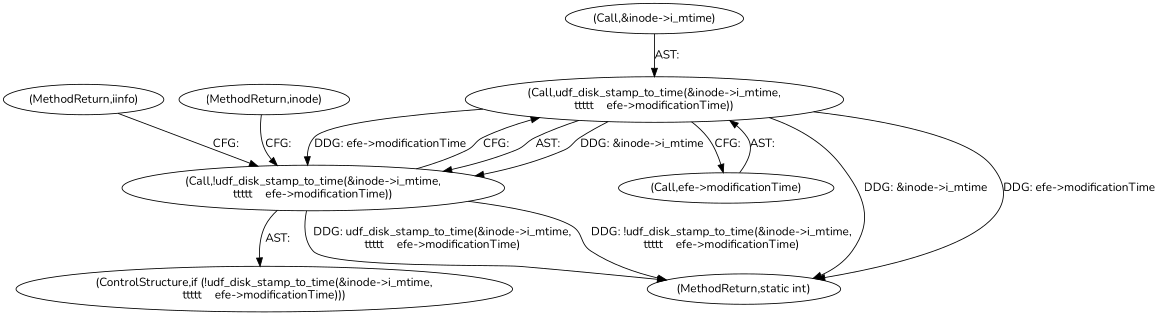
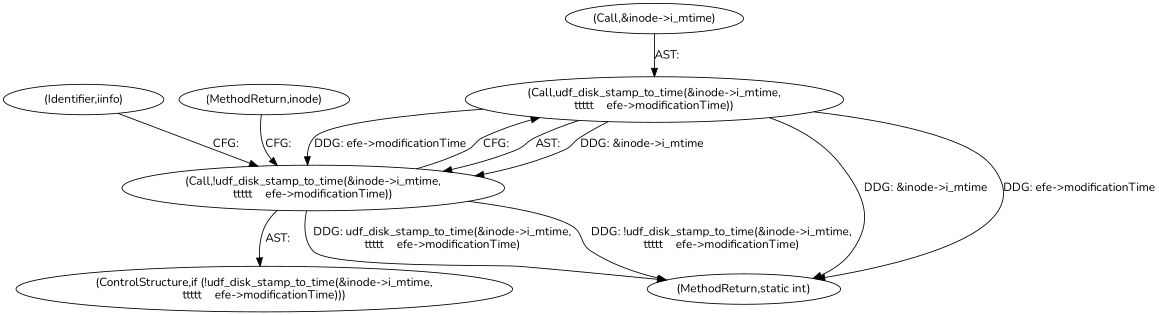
(84, 100) -> (84, 100)
(726, 188) -> none
